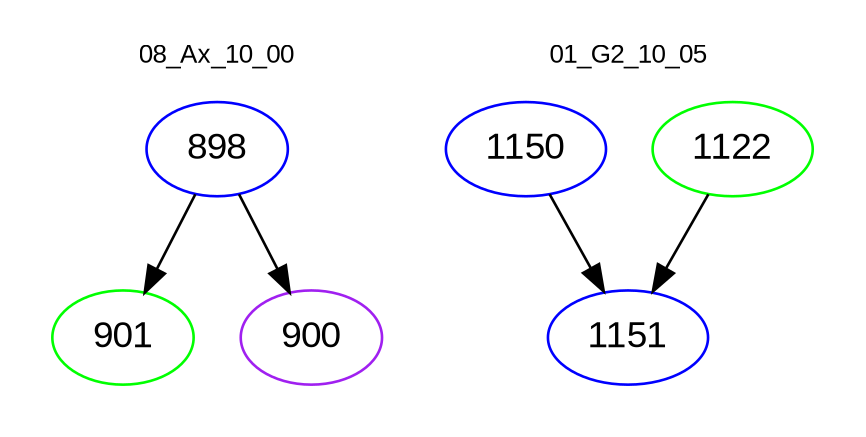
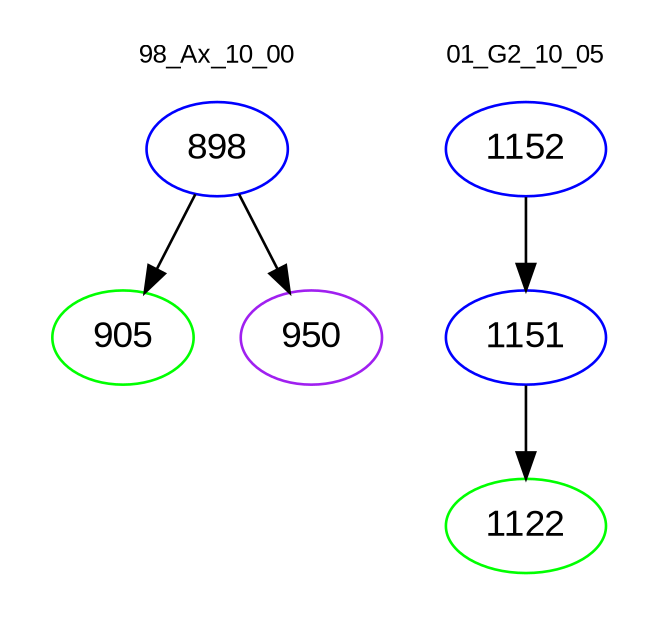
(217, 56) -> (217, 56)
(526, 149) -> (526, 149)
(687, 231) -> (526, 419)
(123, 338) -> (123, 338)
(311, 338) -> (311, 338)
